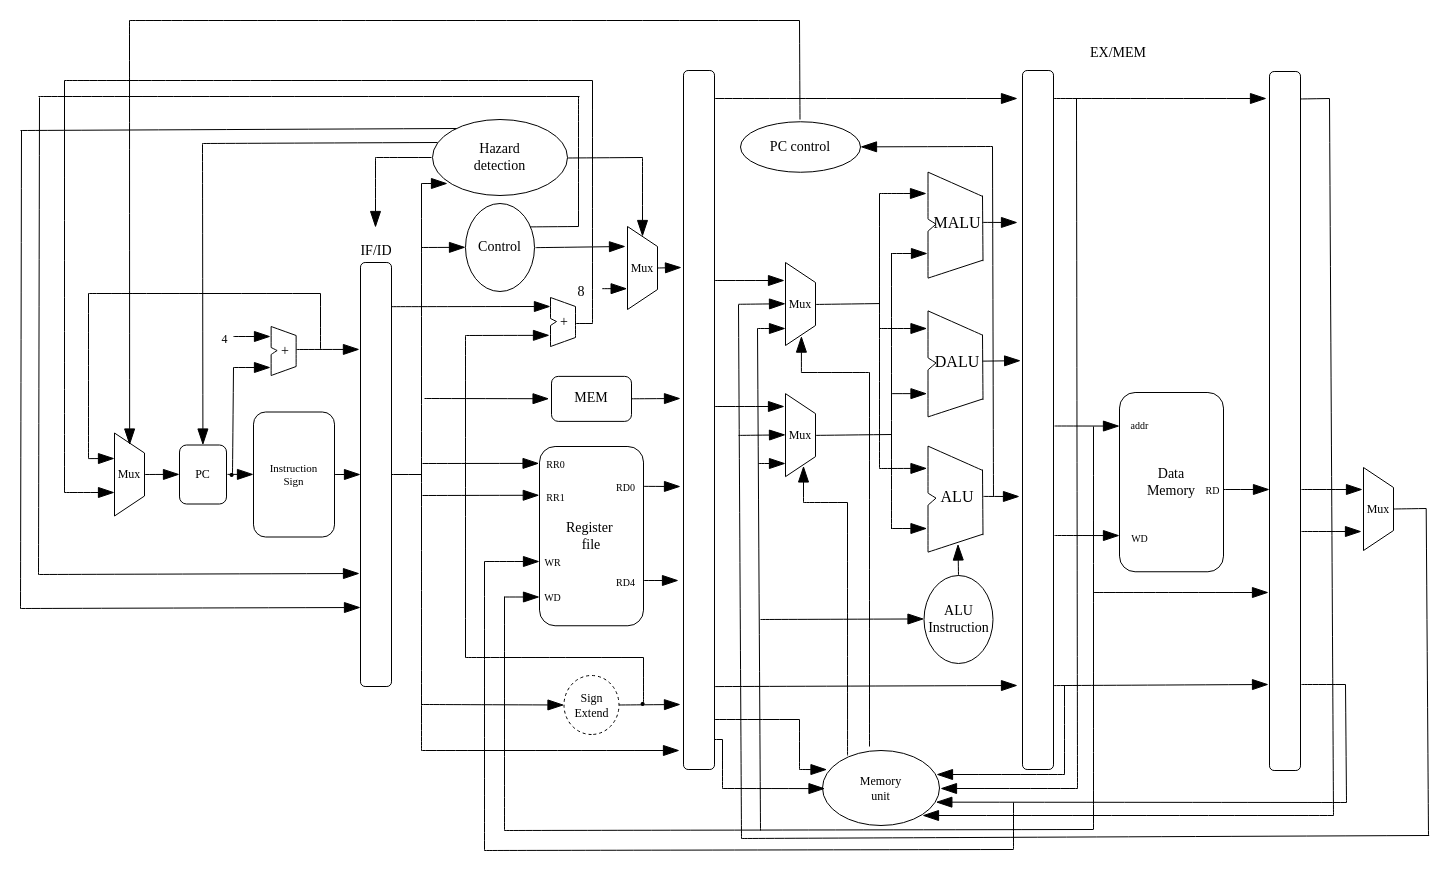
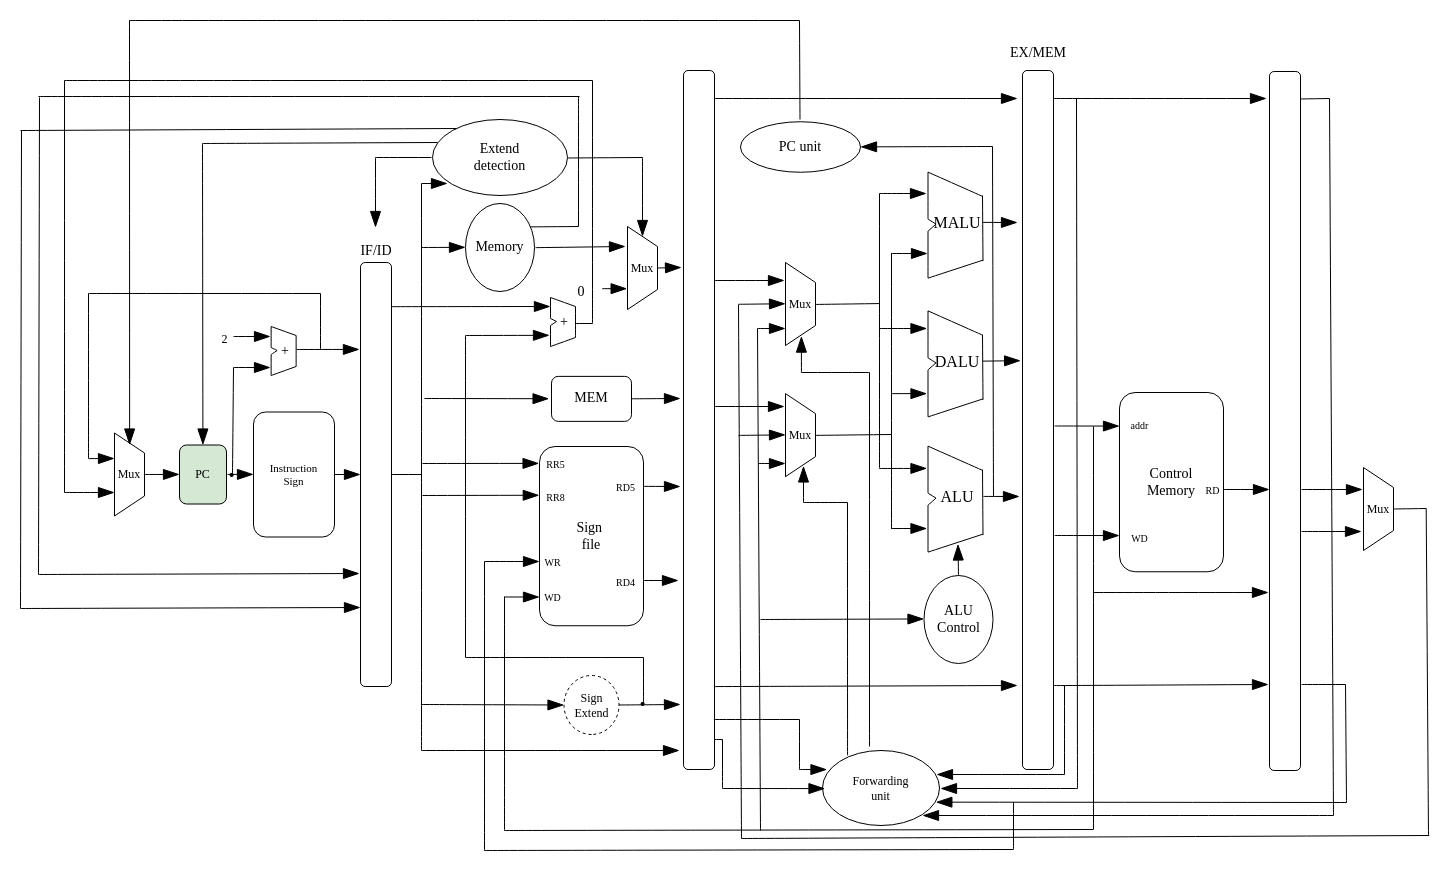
(1118, 50) -> (1038, 50)
(801, 148) -> (801, 148)
(500, 158) -> (500, 158)
(500, 248) -> (500, 248)
(582, 289) -> (582, 289)
(225, 336) -> (225, 336)
(556, 461) -> (556, 461)
(203, 475) -> (203, 475)
(1172, 483) -> (1172, 483)
(626, 484) -> (626, 484)
(556, 494) -> (556, 494)
(592, 537) -> (592, 537)
(959, 620) -> (959, 620)
(881, 789) -> (881, 789)
